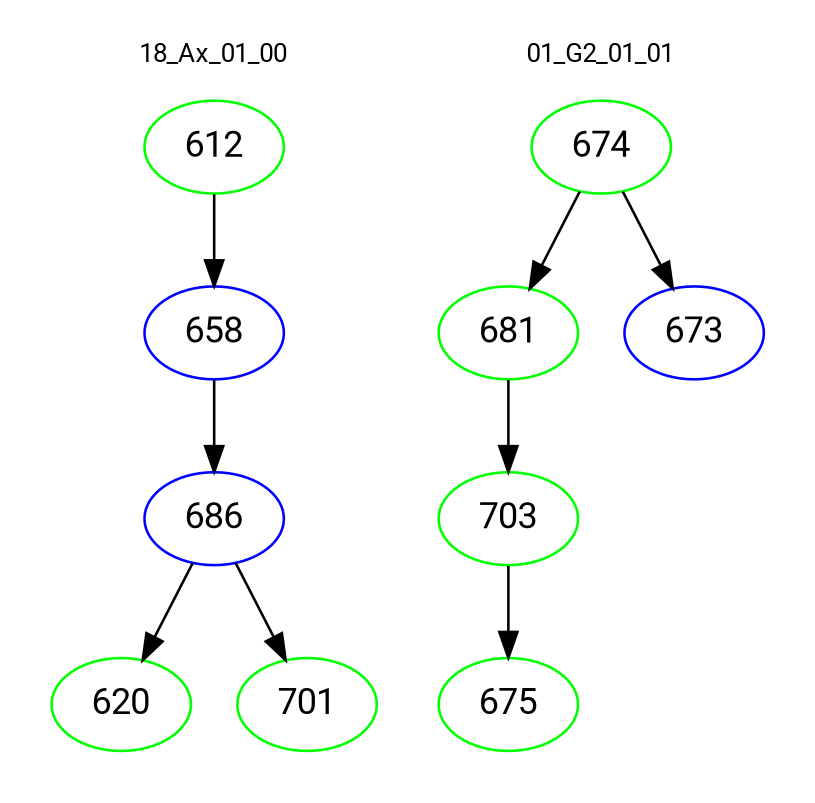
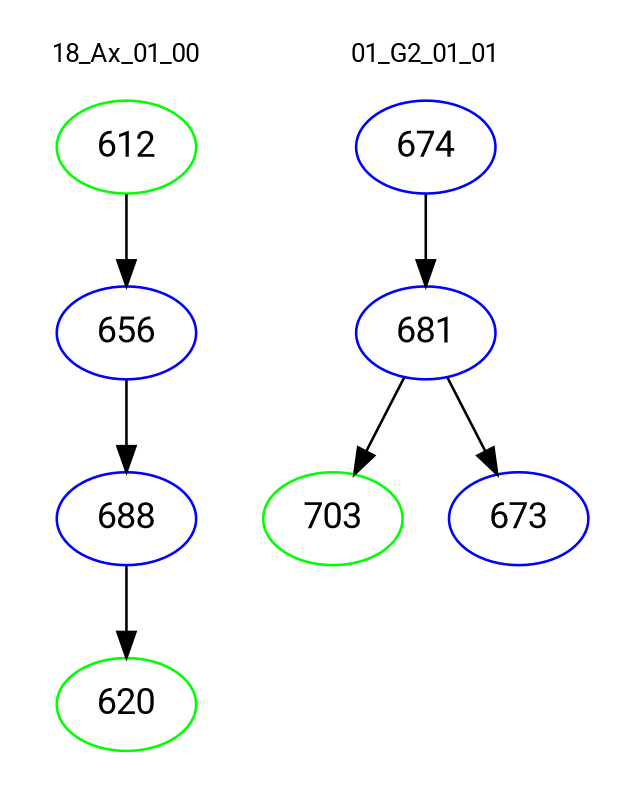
(601, 147) -> (426, 147)
(642, 228) -> (466, 414)
(214, 333) -> (126, 333)
(508, 333) -> (426, 333)
(214, 519) -> (126, 519)
(307, 704) -> none
(508, 704) -> none
